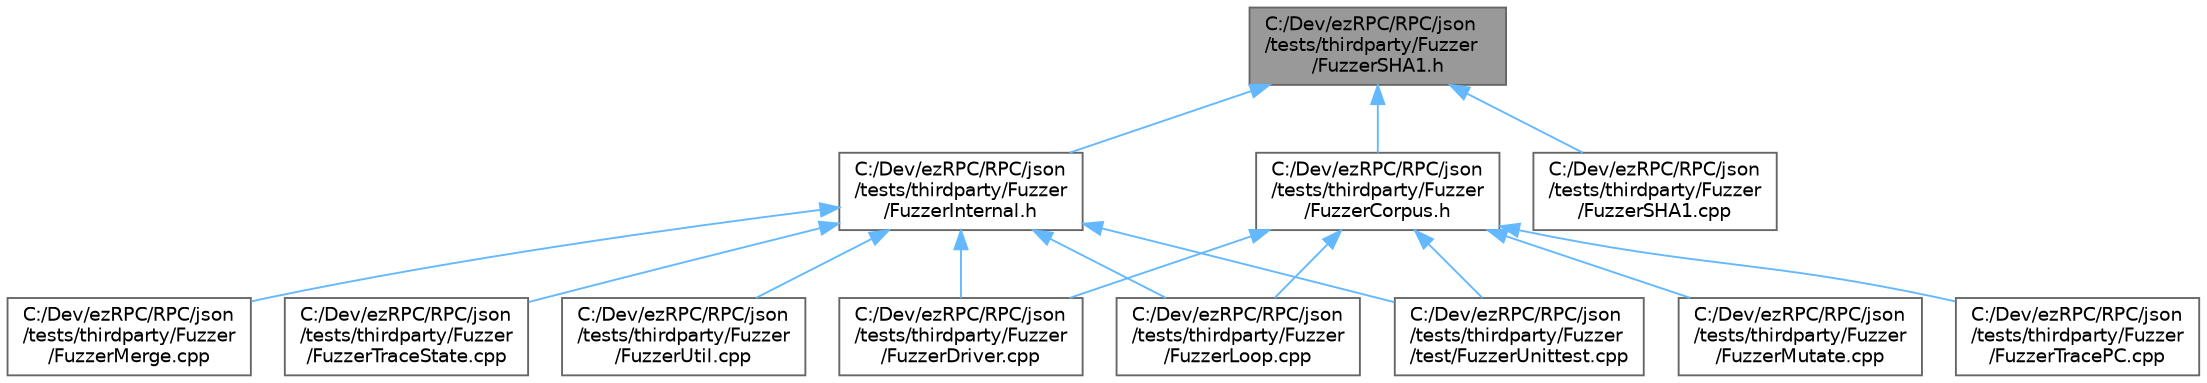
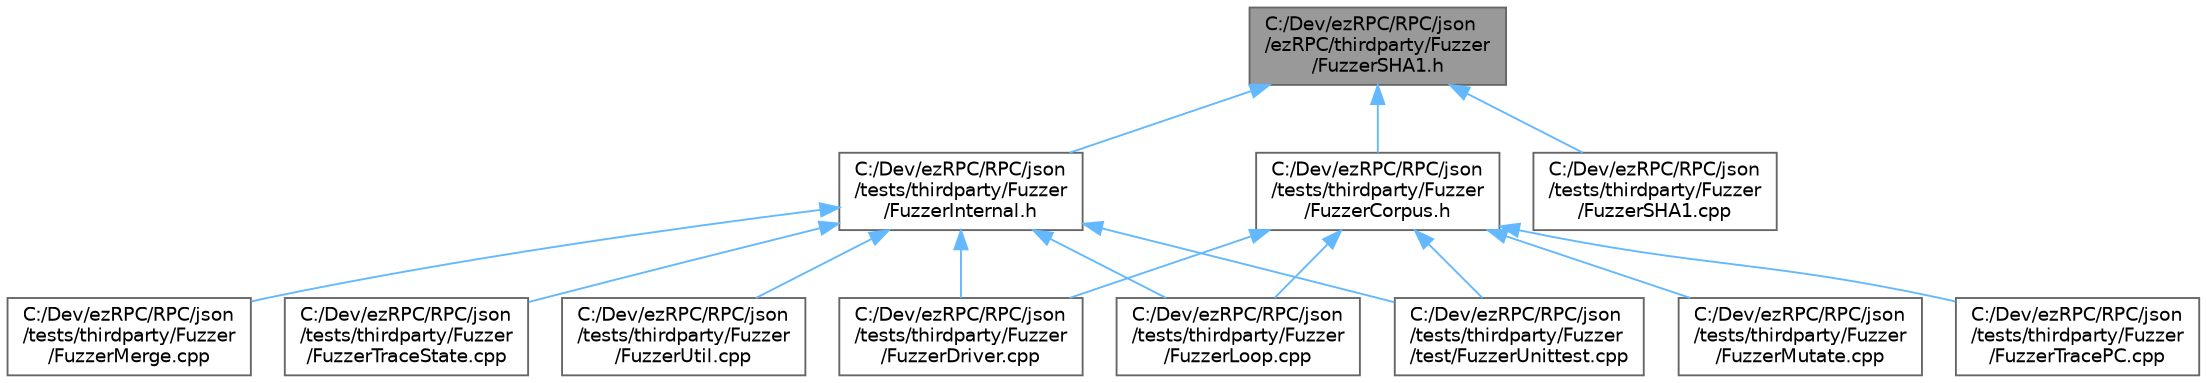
(1378, 46) -> (1378, 46)
